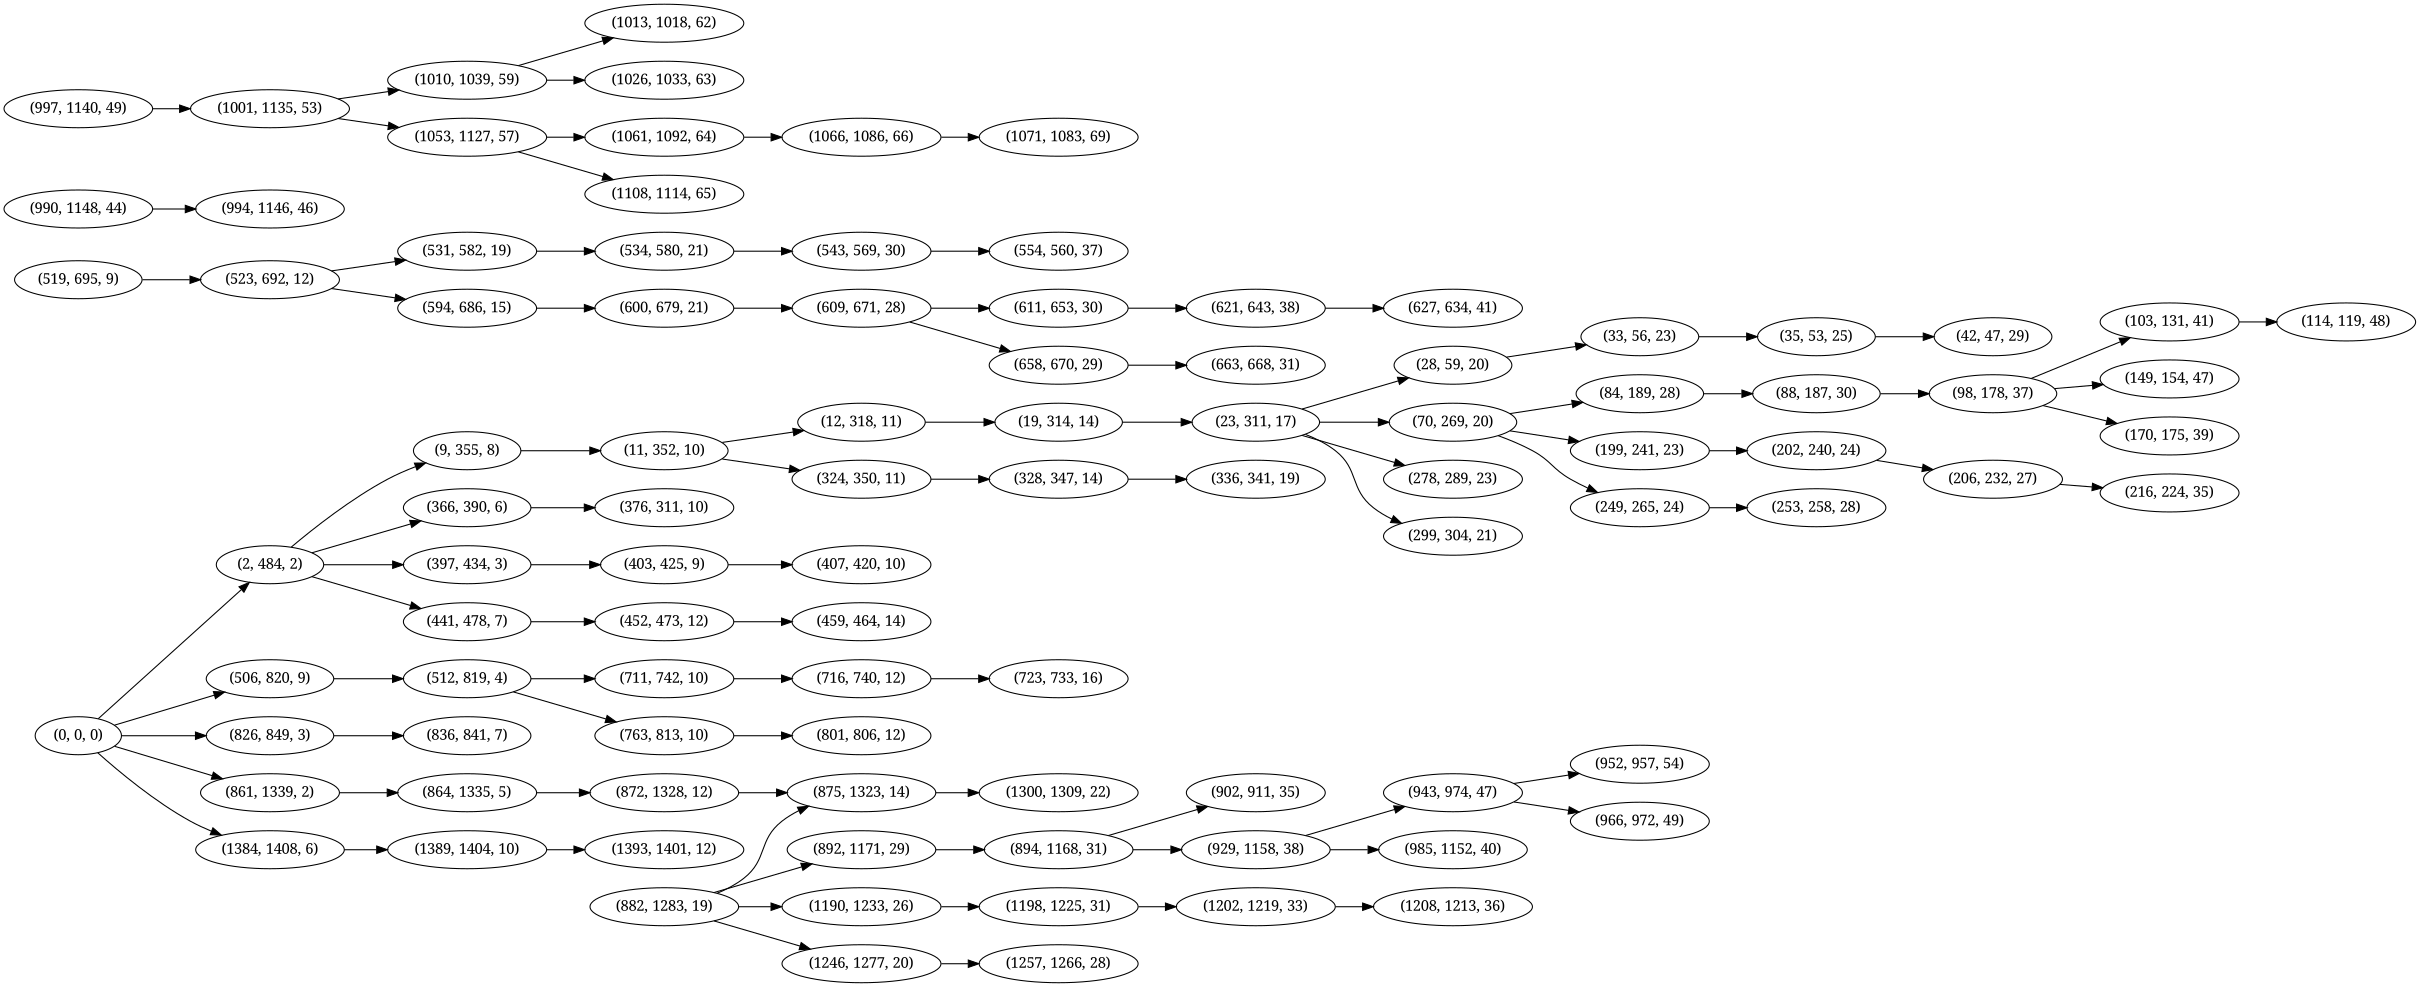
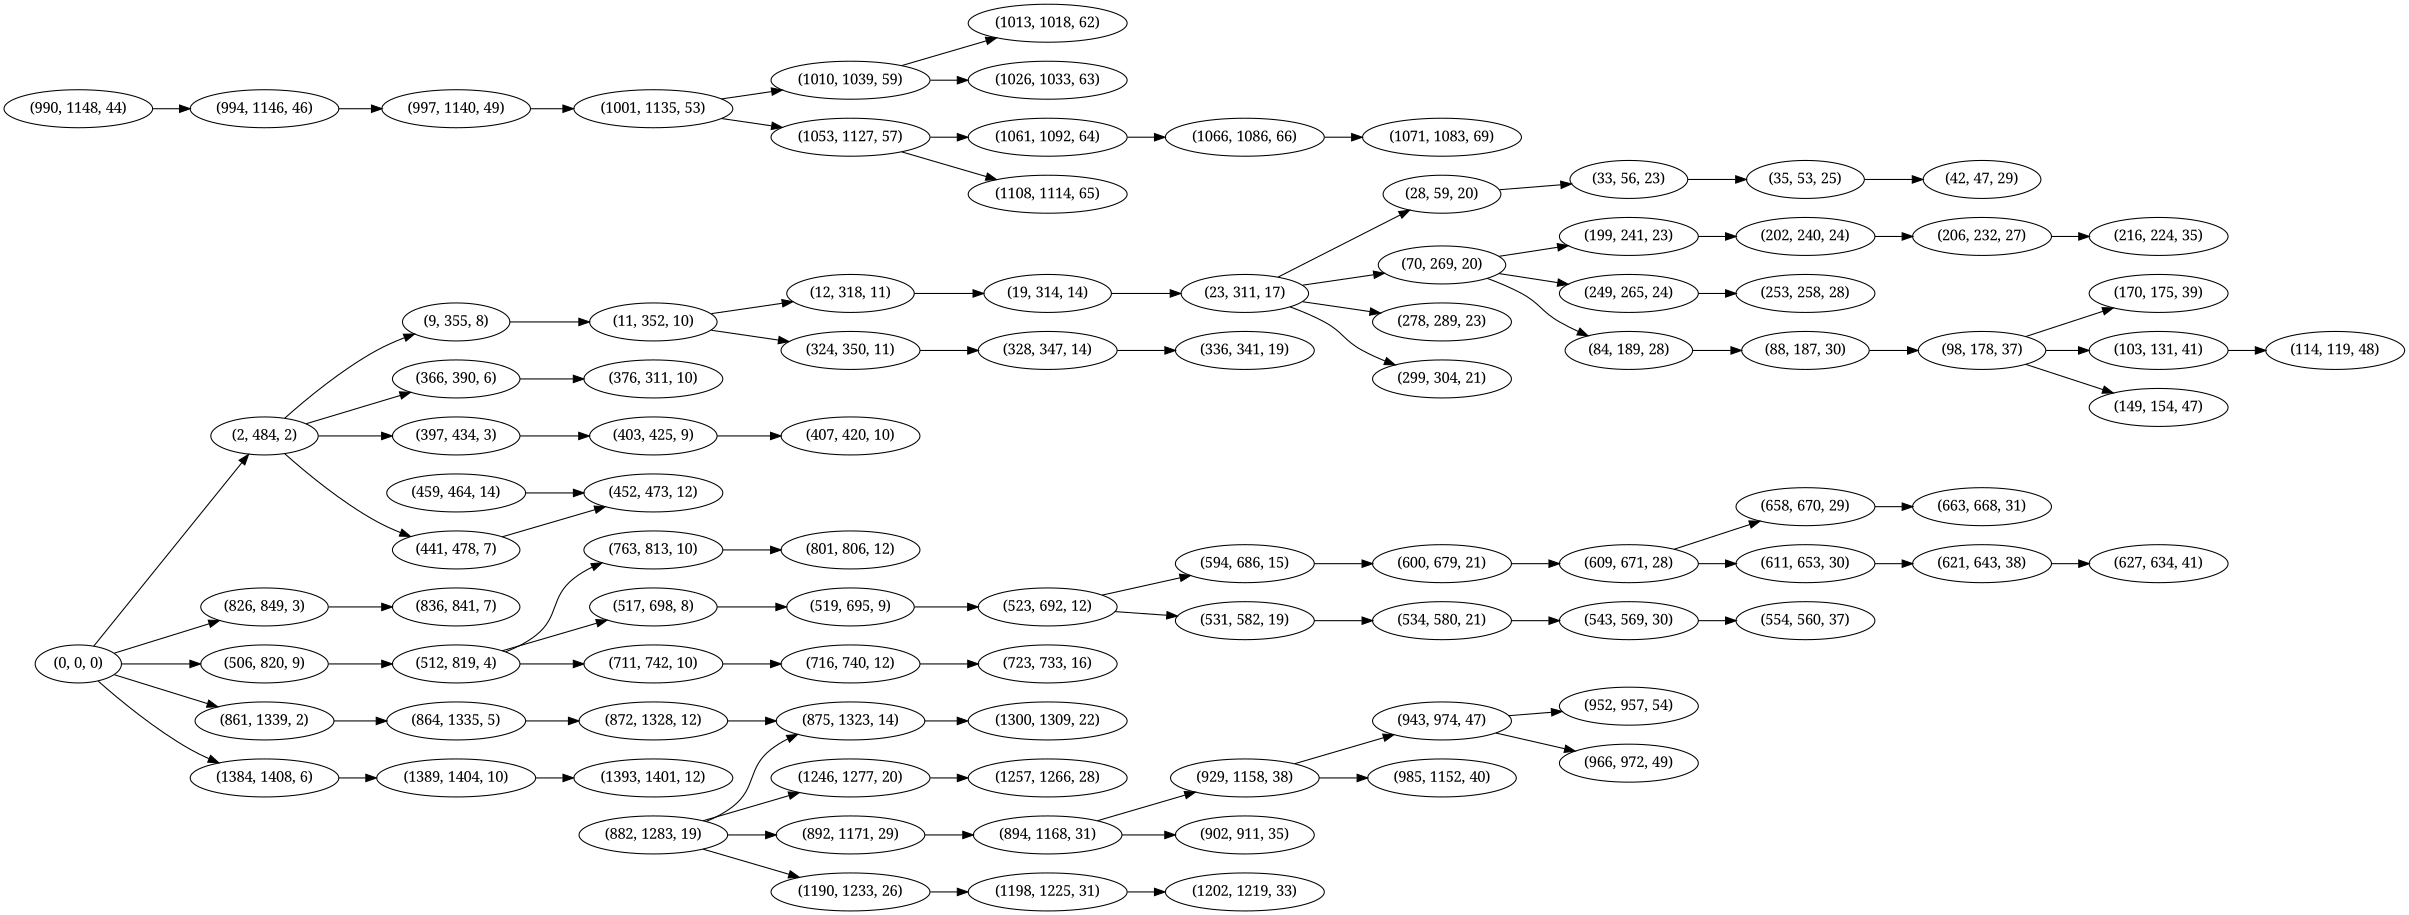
none -> (355, 109)
none -> (653, 607)
(758, 622) -> (549, 493)
(1453, 907) -> none
